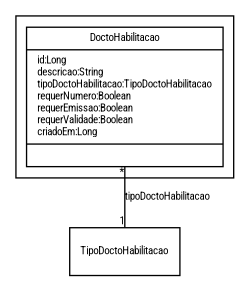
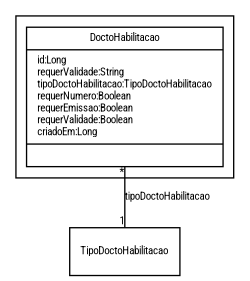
(70, 72) -> (81, 72)
